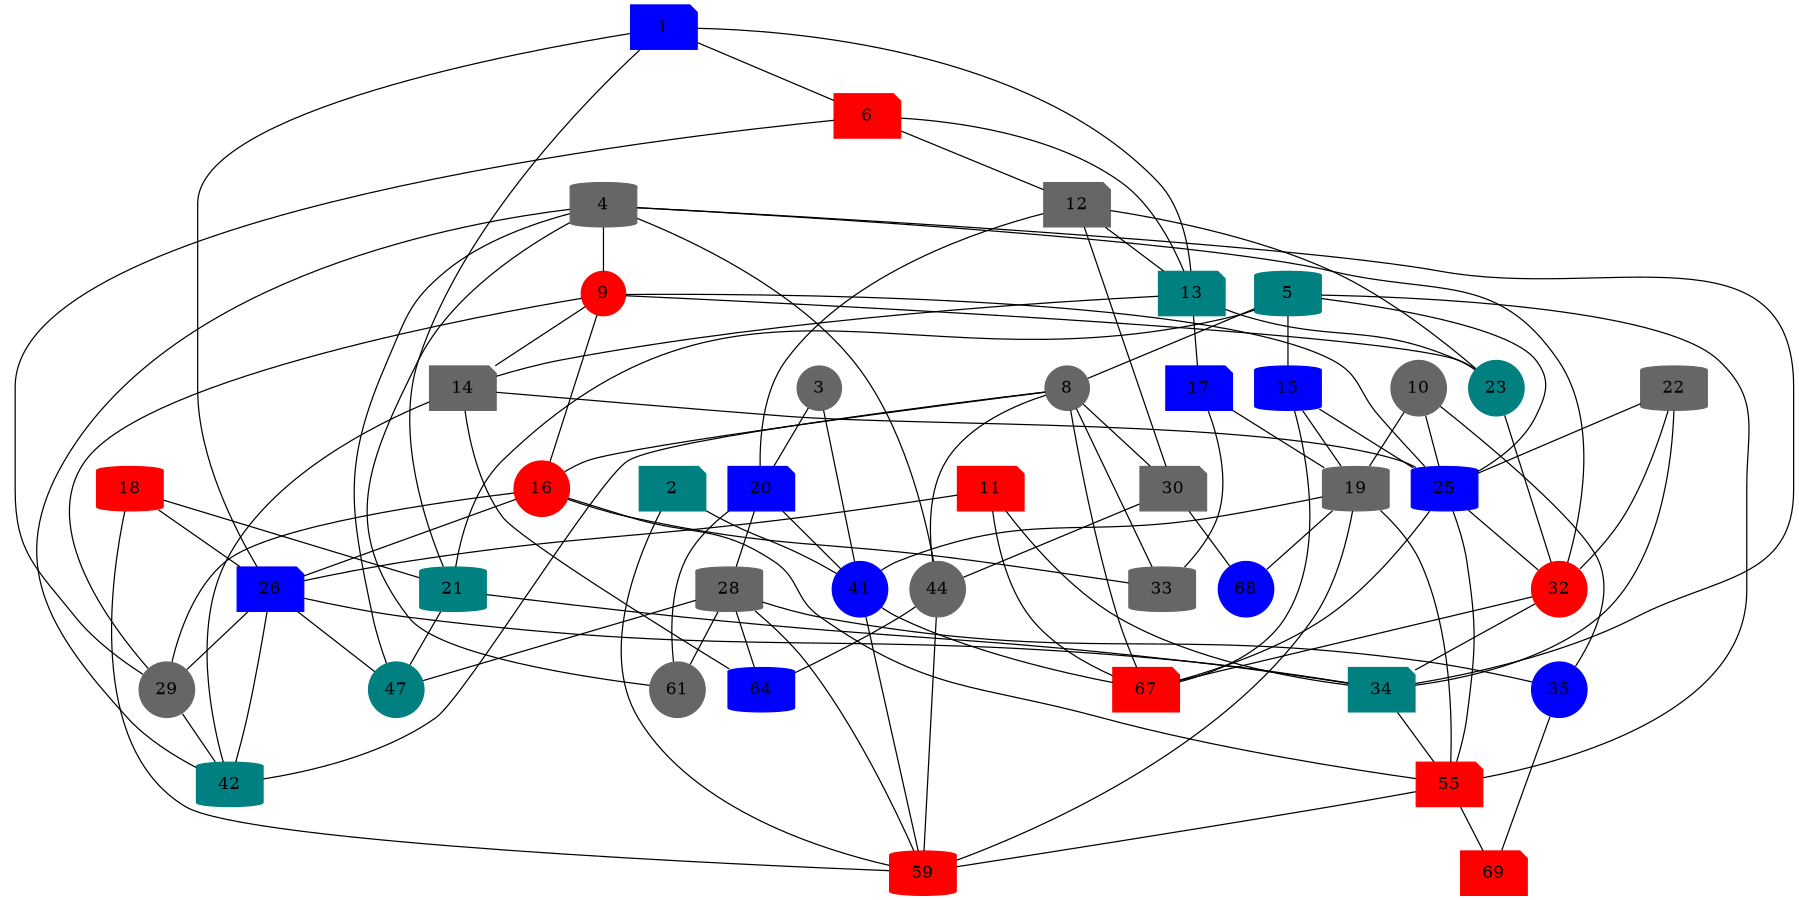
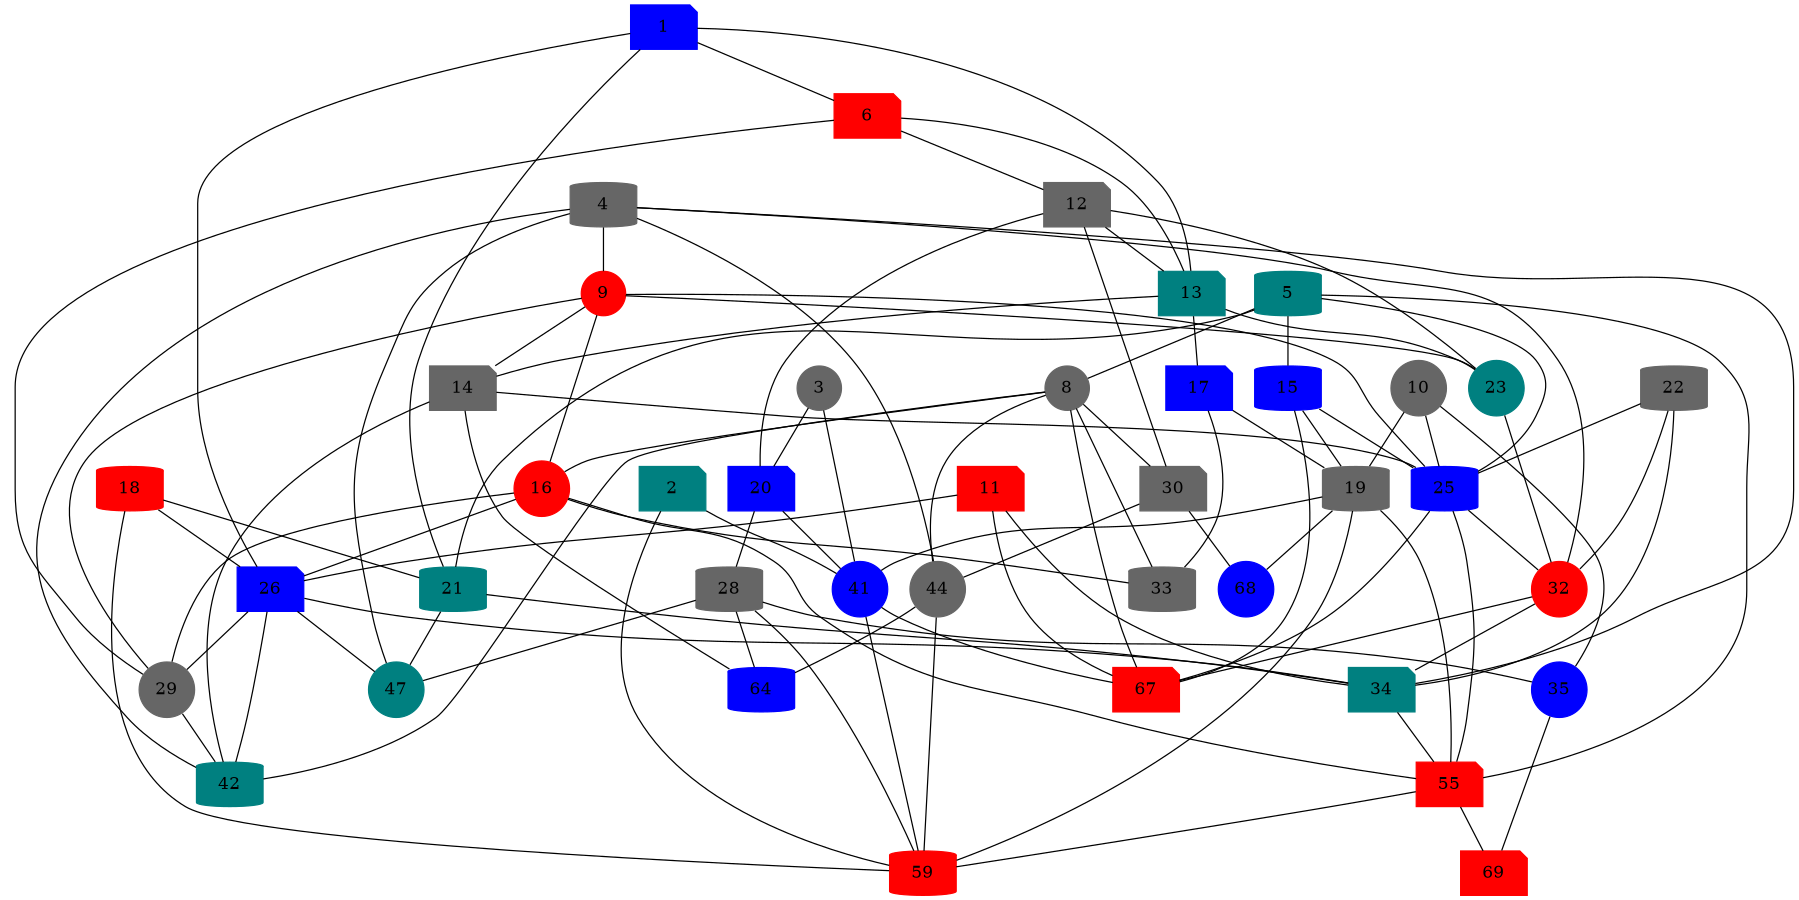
(677, 690) -> none
